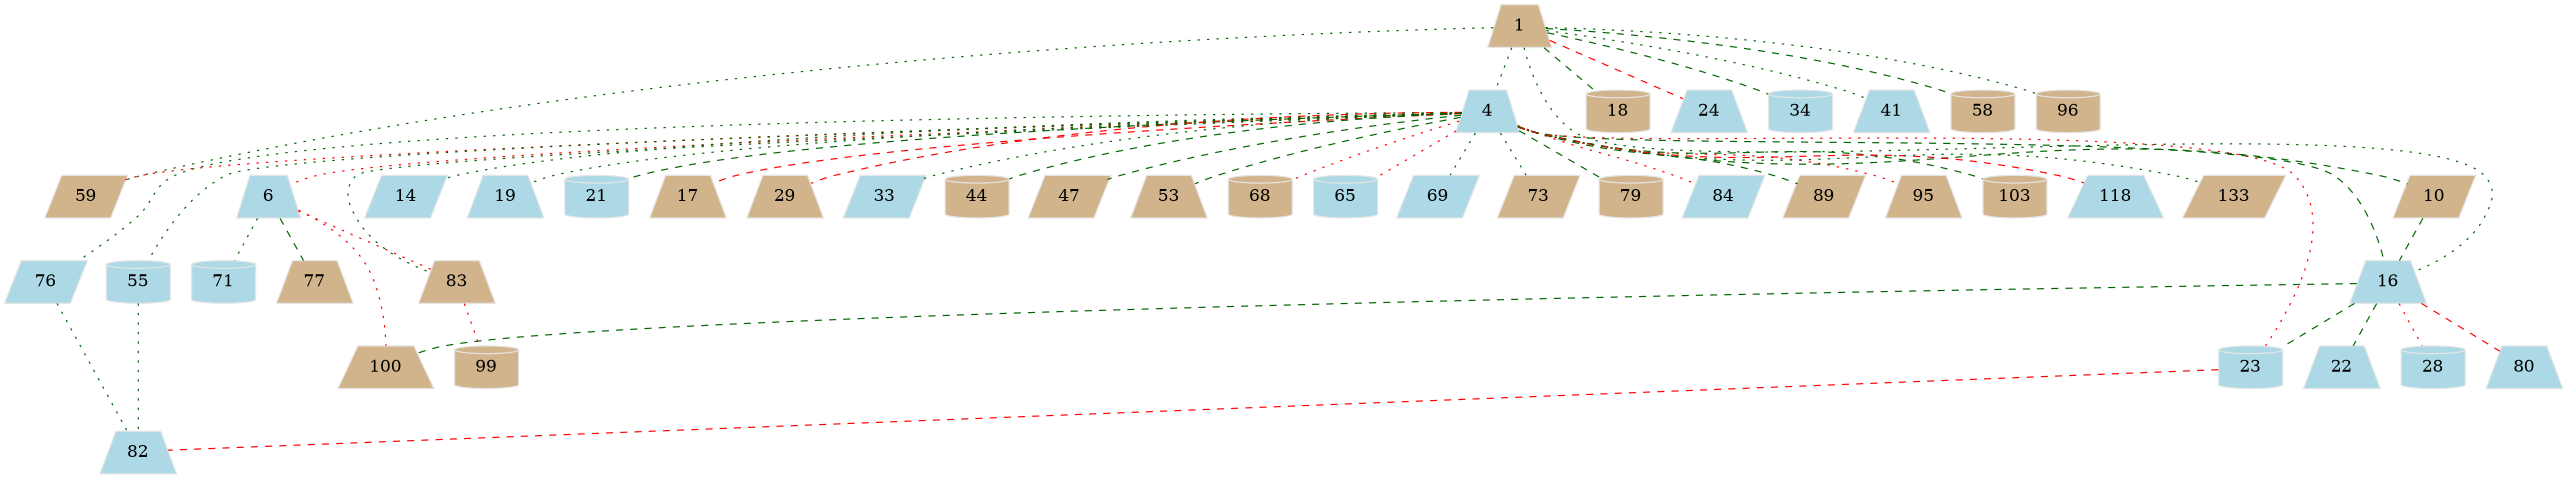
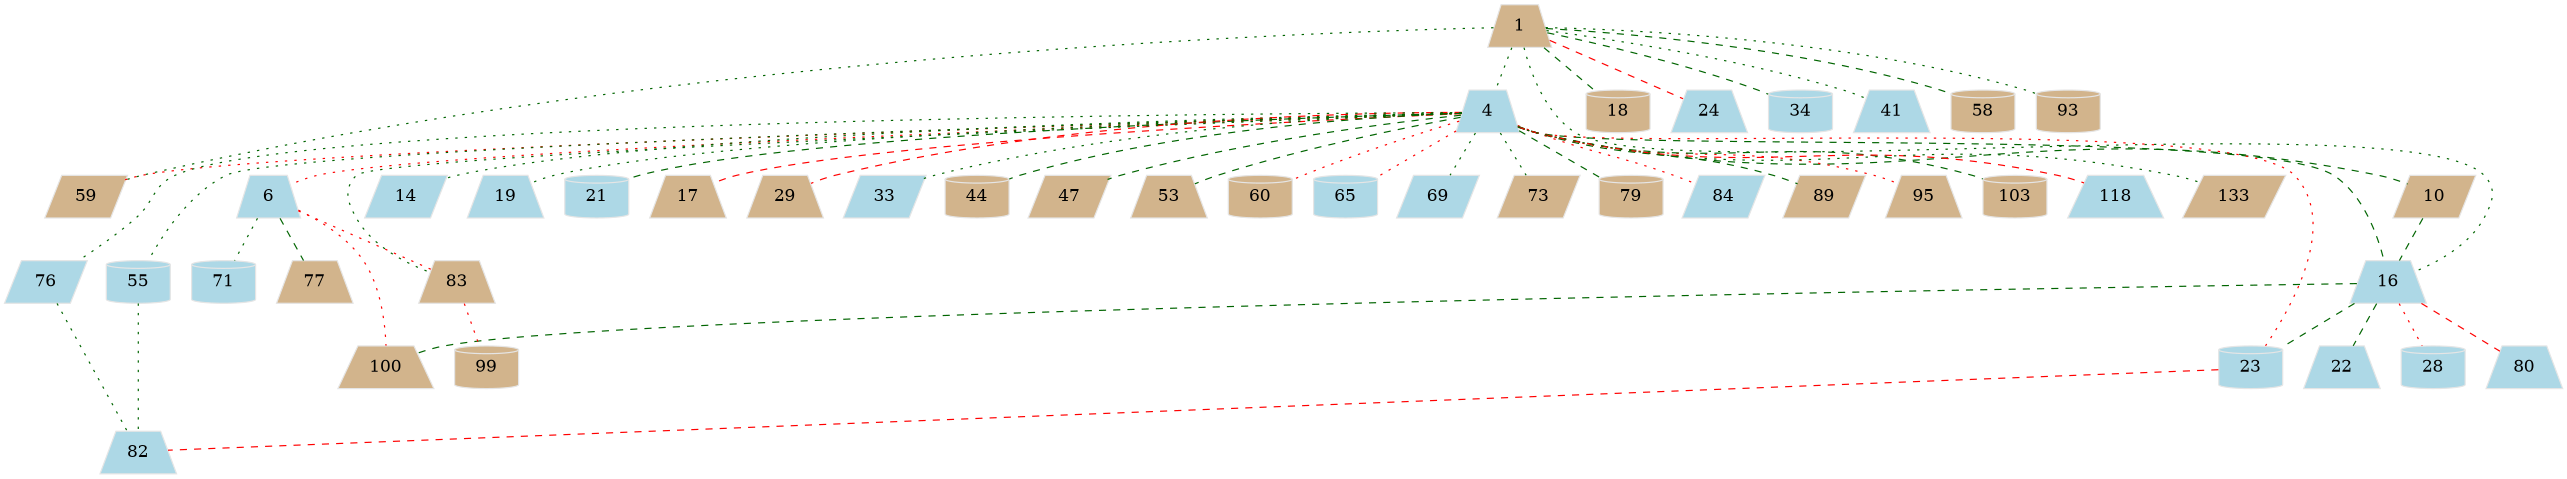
(2068, 111) -> (2068, 111)
(1260, 197) -> (1260, 197)
